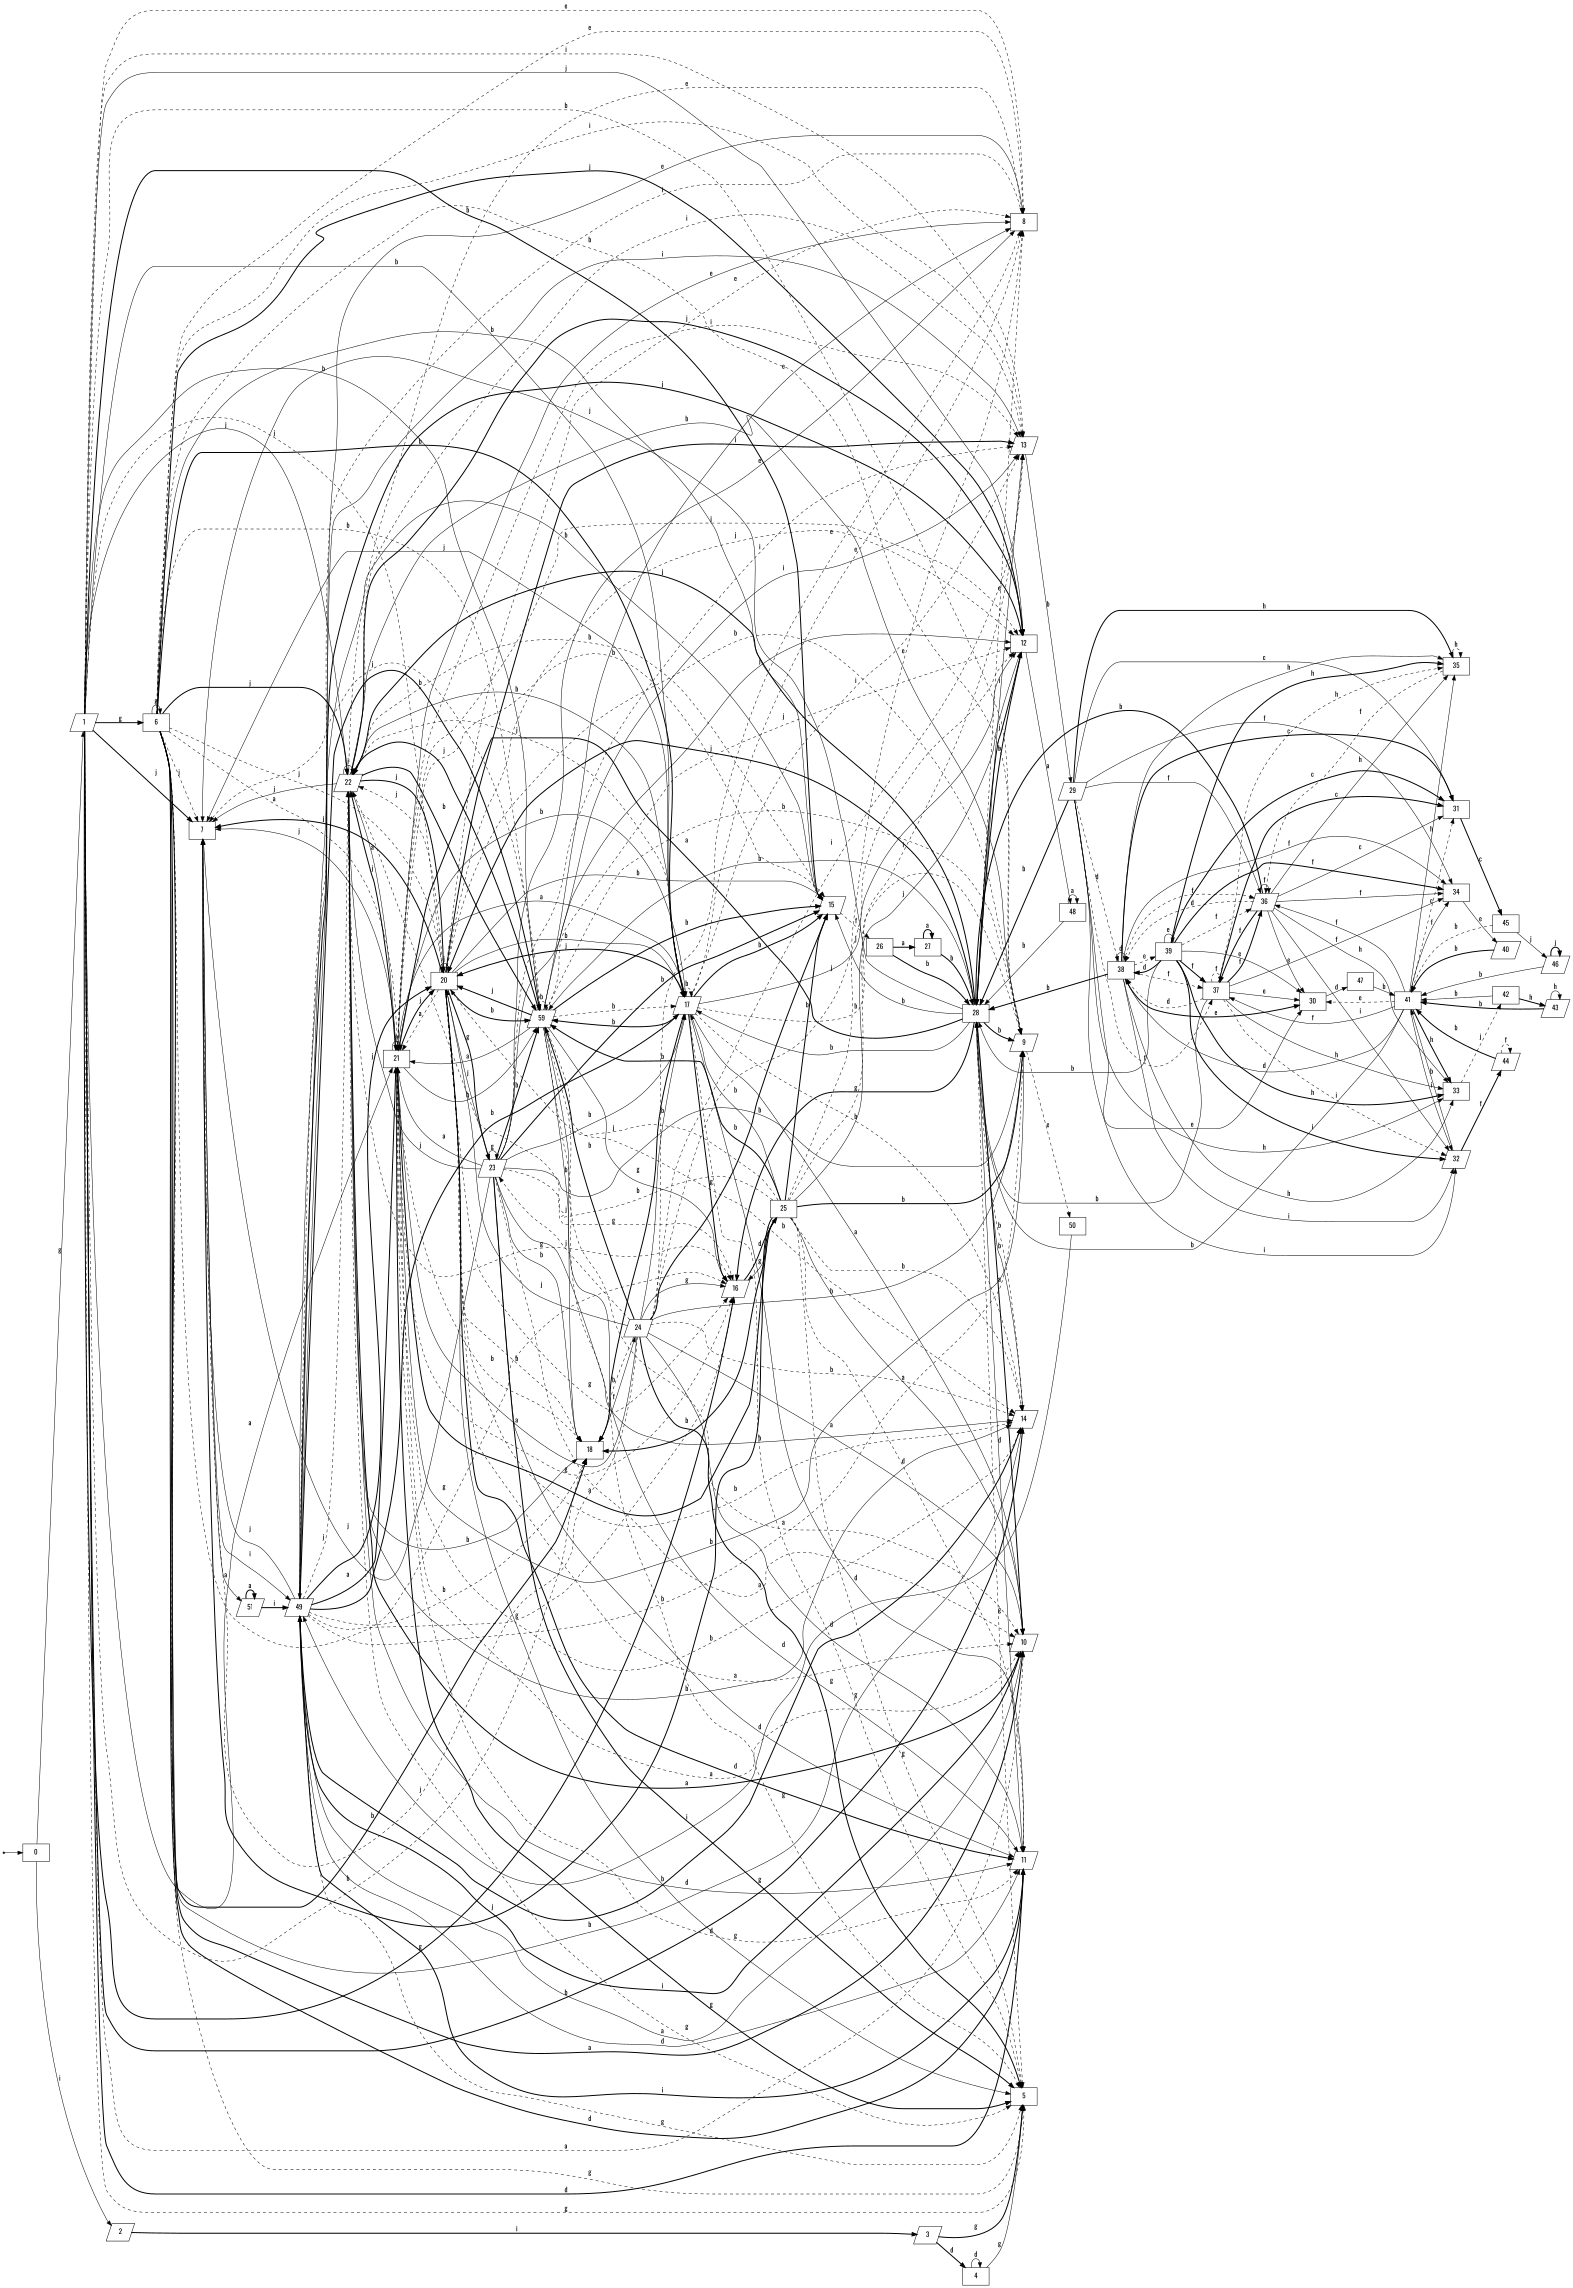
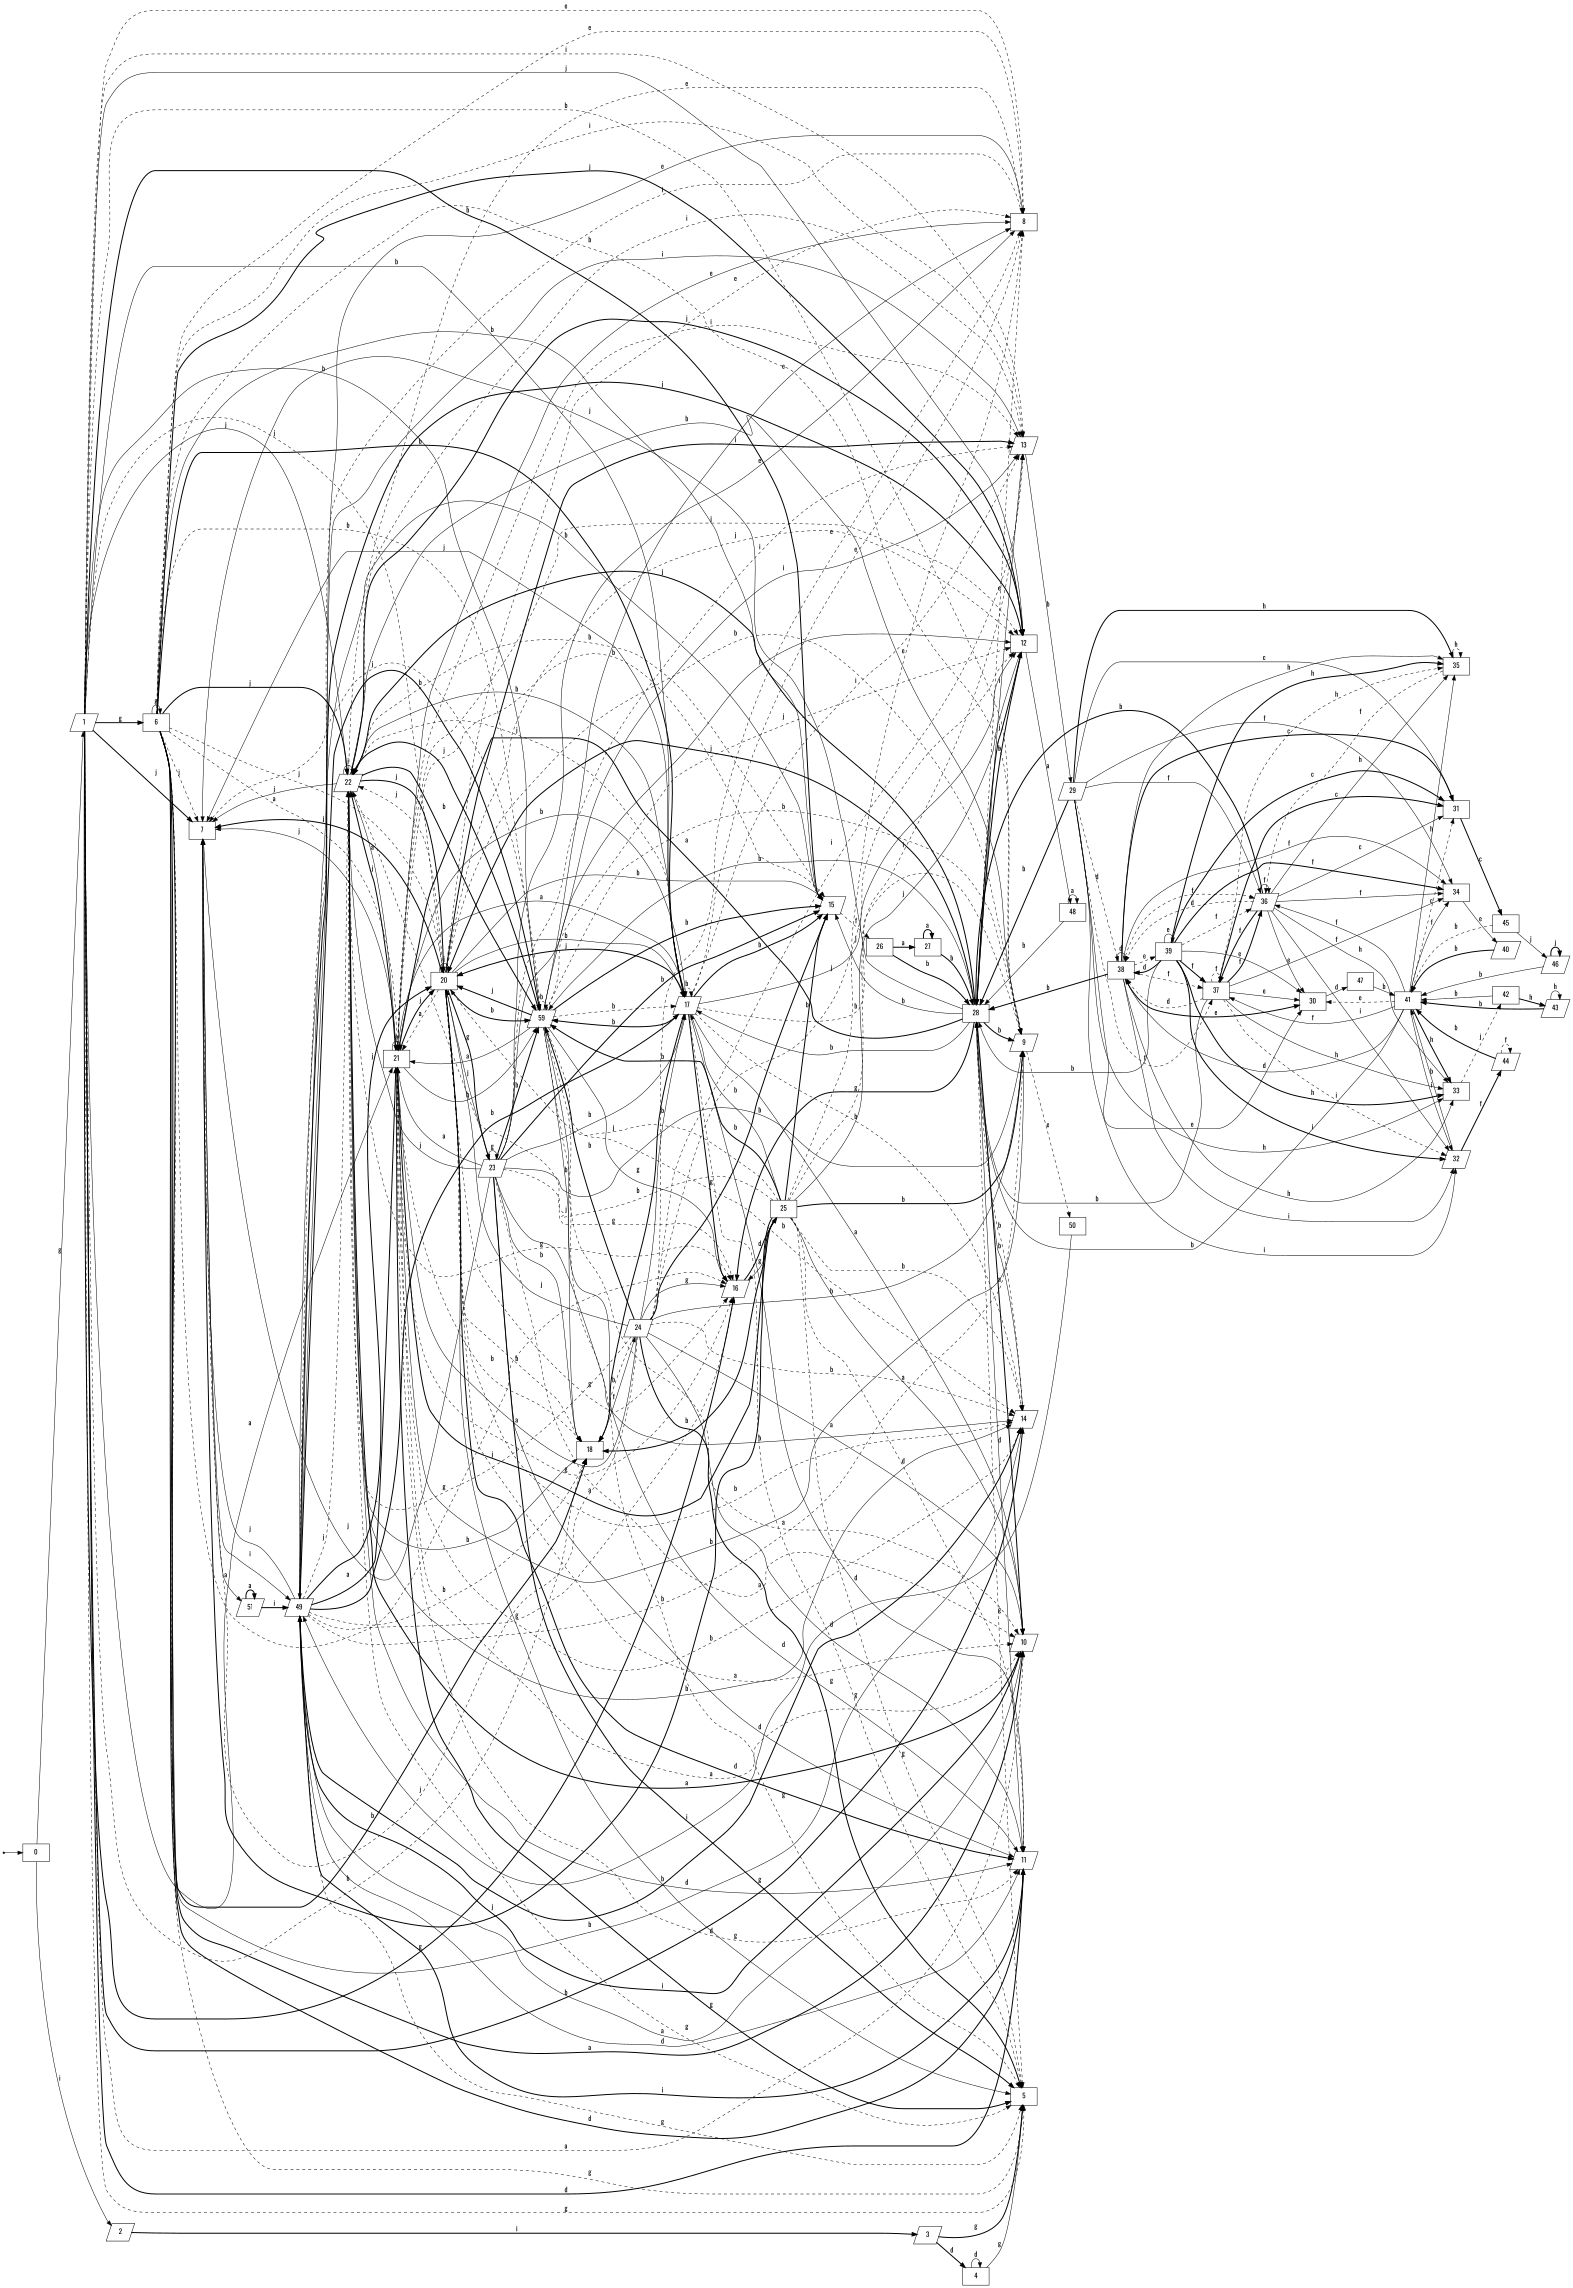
(561, 1242) -> (386, 1507)
